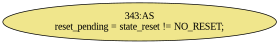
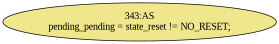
(140, 22) -> (140, 22)
